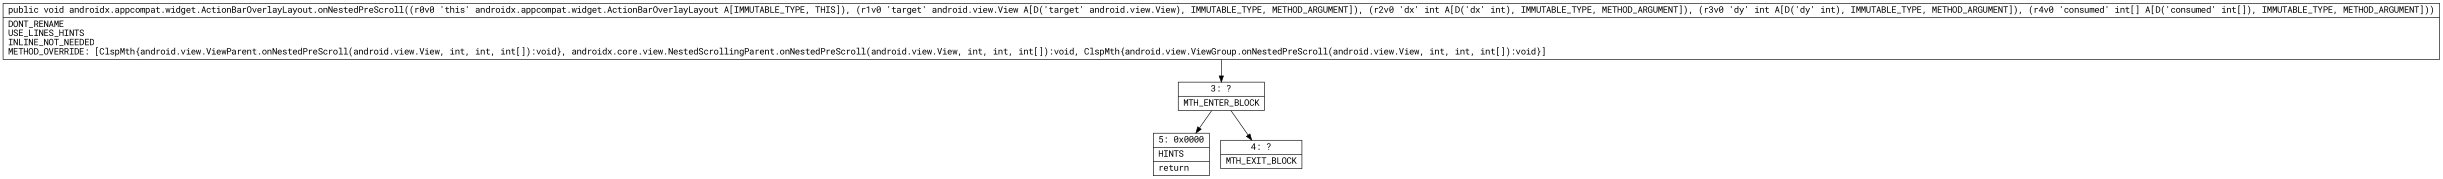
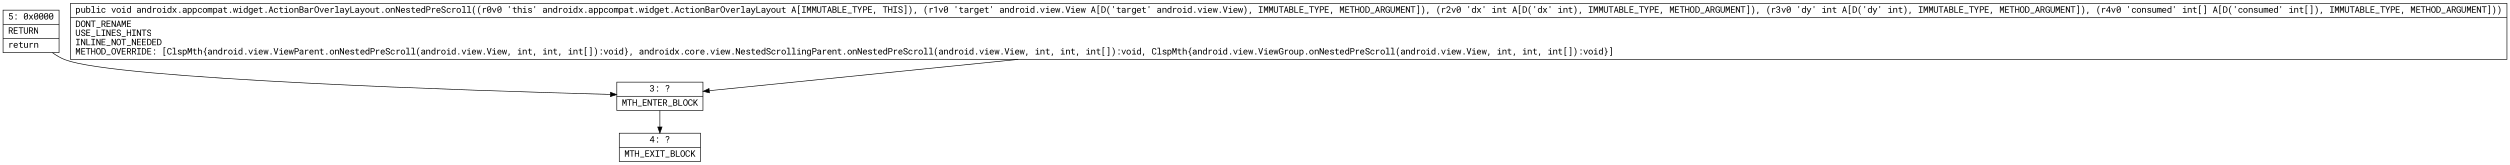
(1206, 119) -> (330, 84)
(1171, 154) -> (23, 31)
